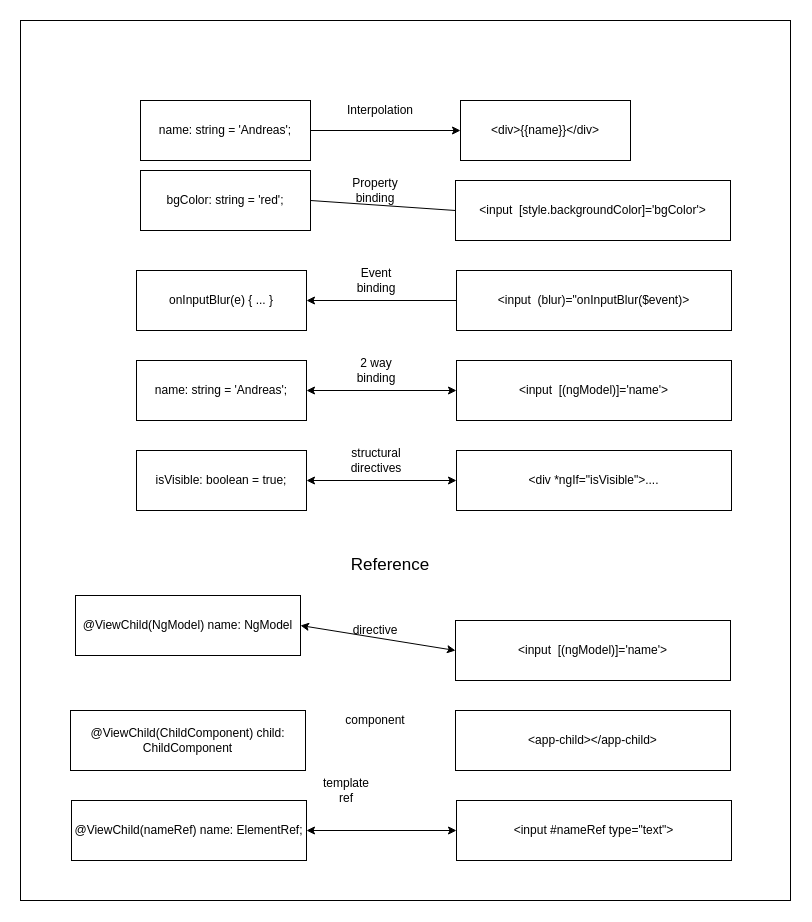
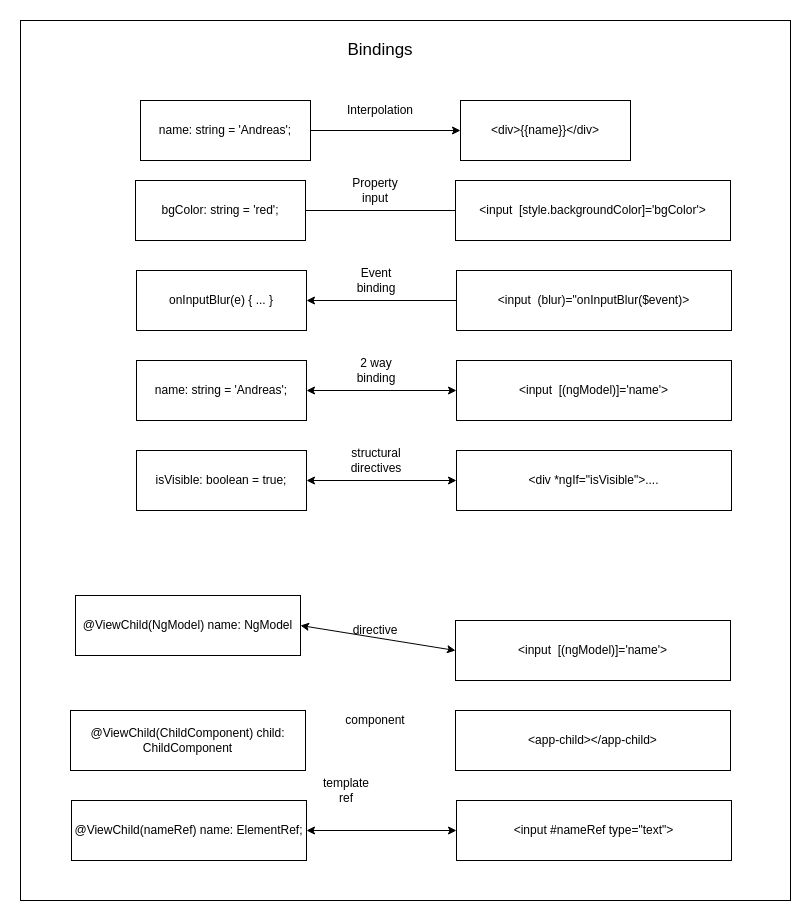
none -> (381, 51)
(376, 191) -> (376, 191)
(226, 201) -> (221, 211)
(391, 566) -> none
